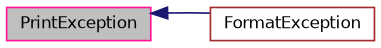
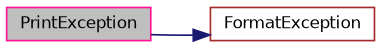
(189, 13) -> (172, 35)
